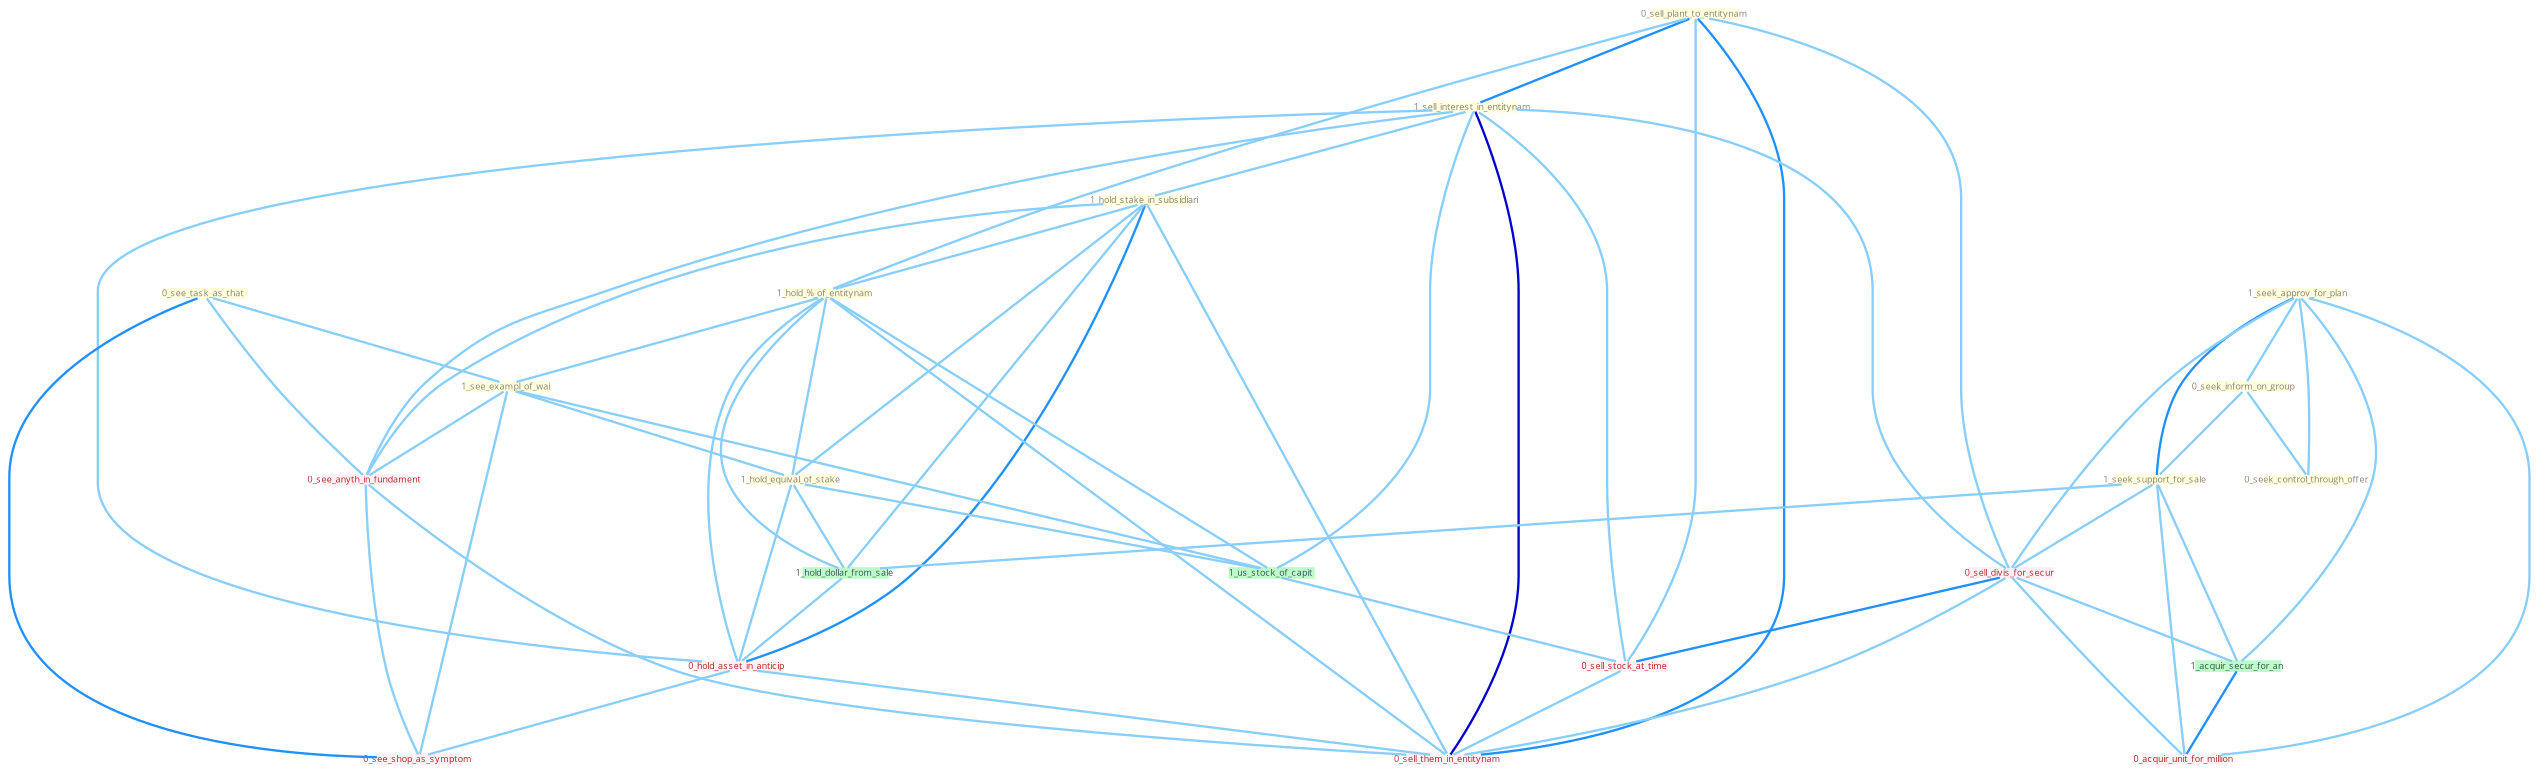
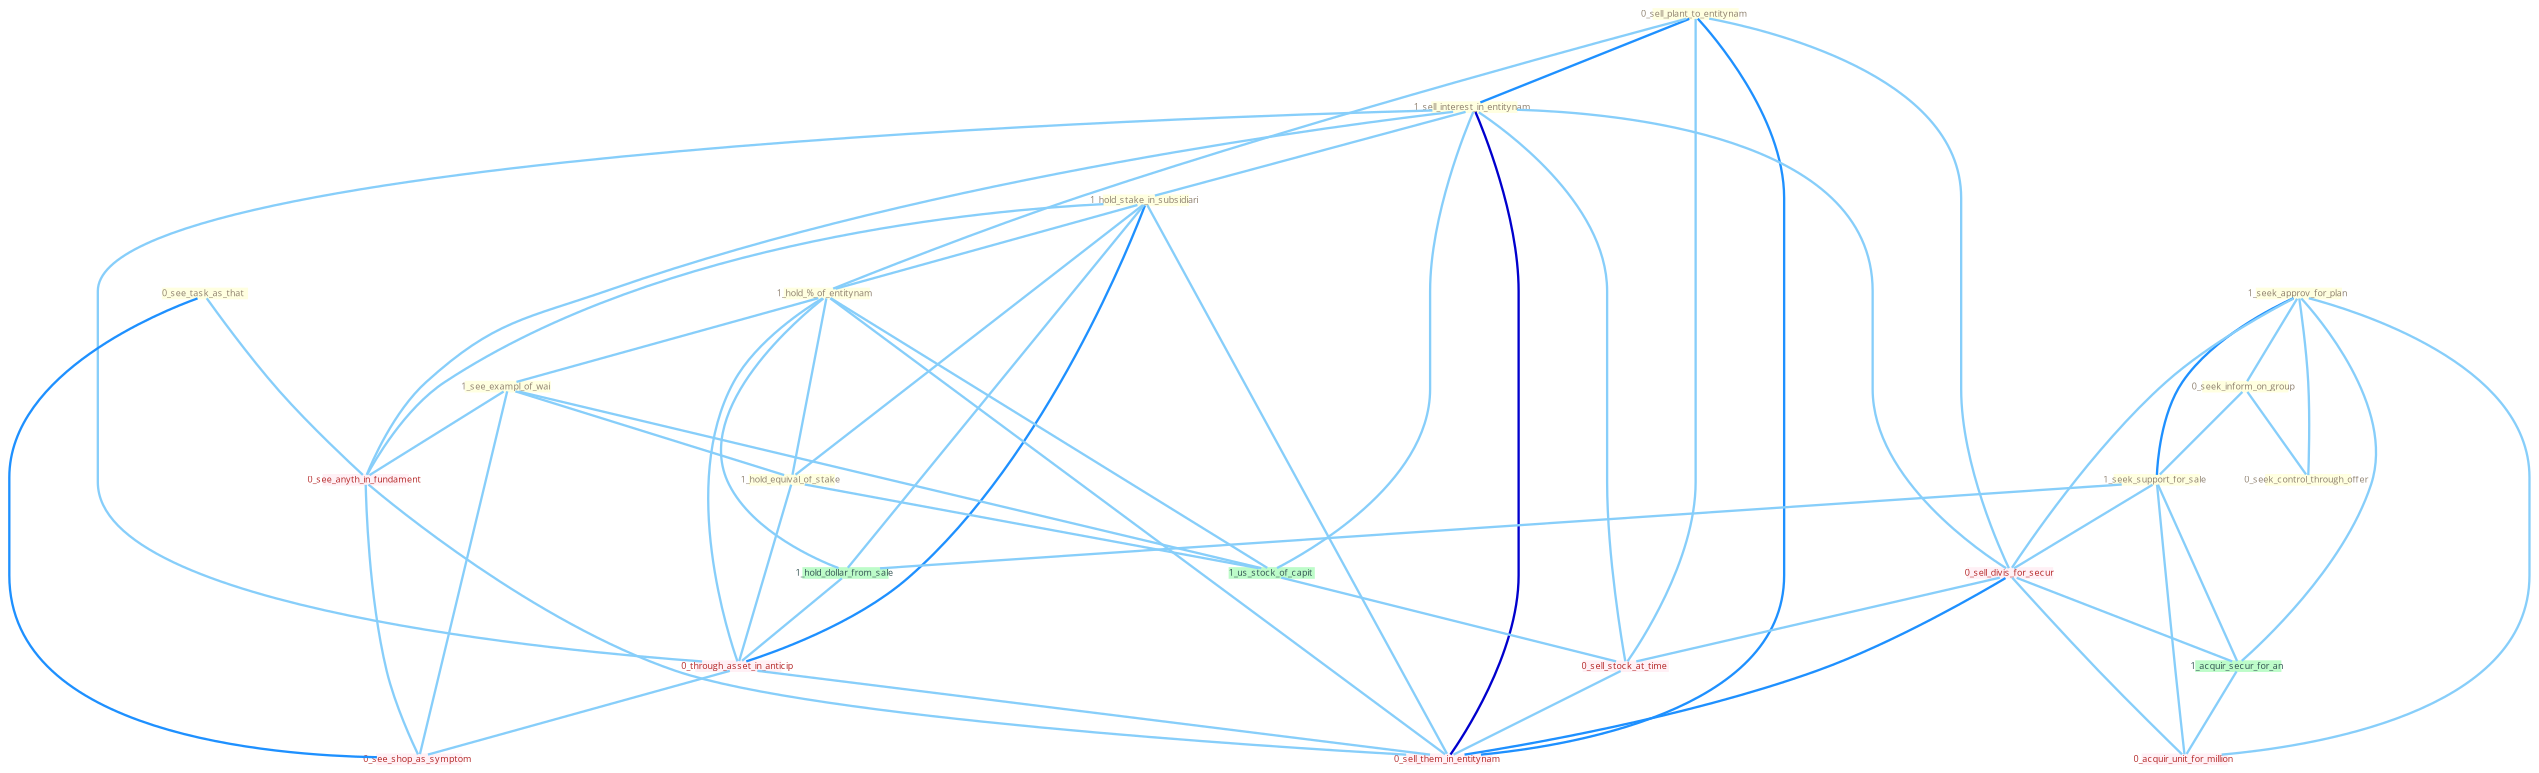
(356, 340) -> none
(819, 526) -> none
(1818, 620) -> (1818, 620)
(738, 666) -> (738, 666)
(1744, 694) -> (1744, 694)
(2212, 713) -> (2212, 713)
